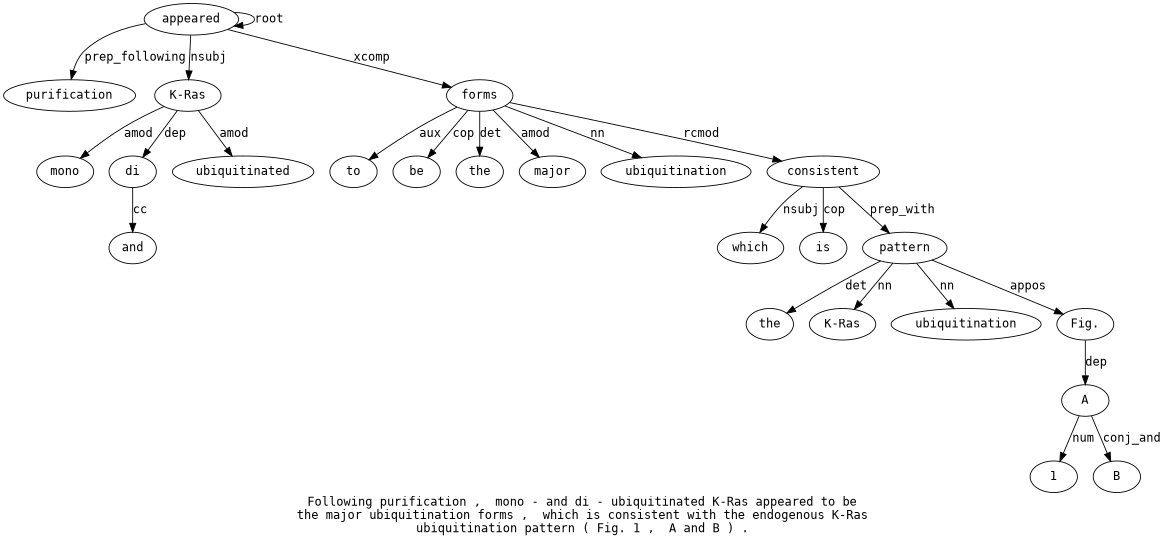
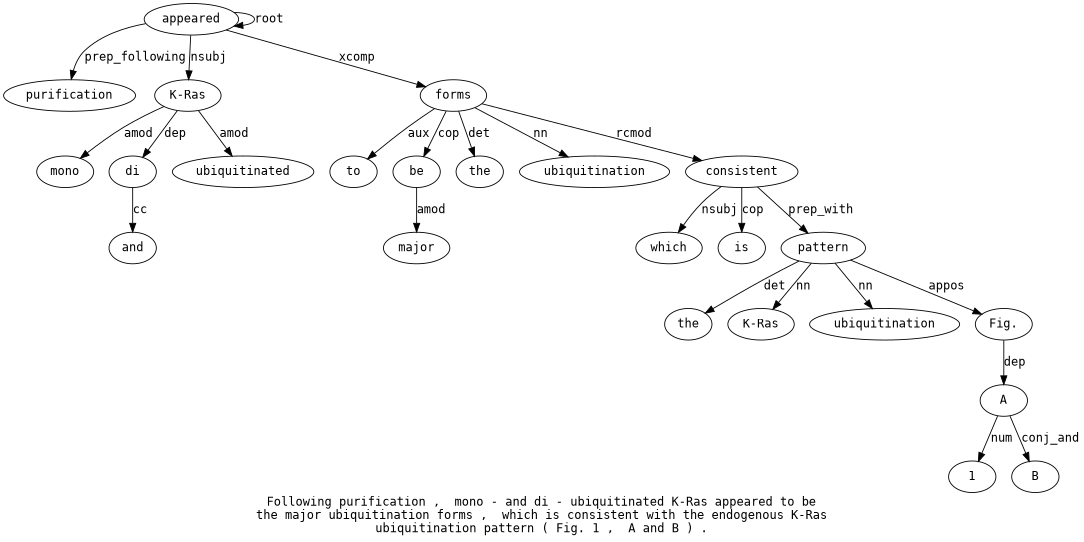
(513, 130) -> (417, 205)
